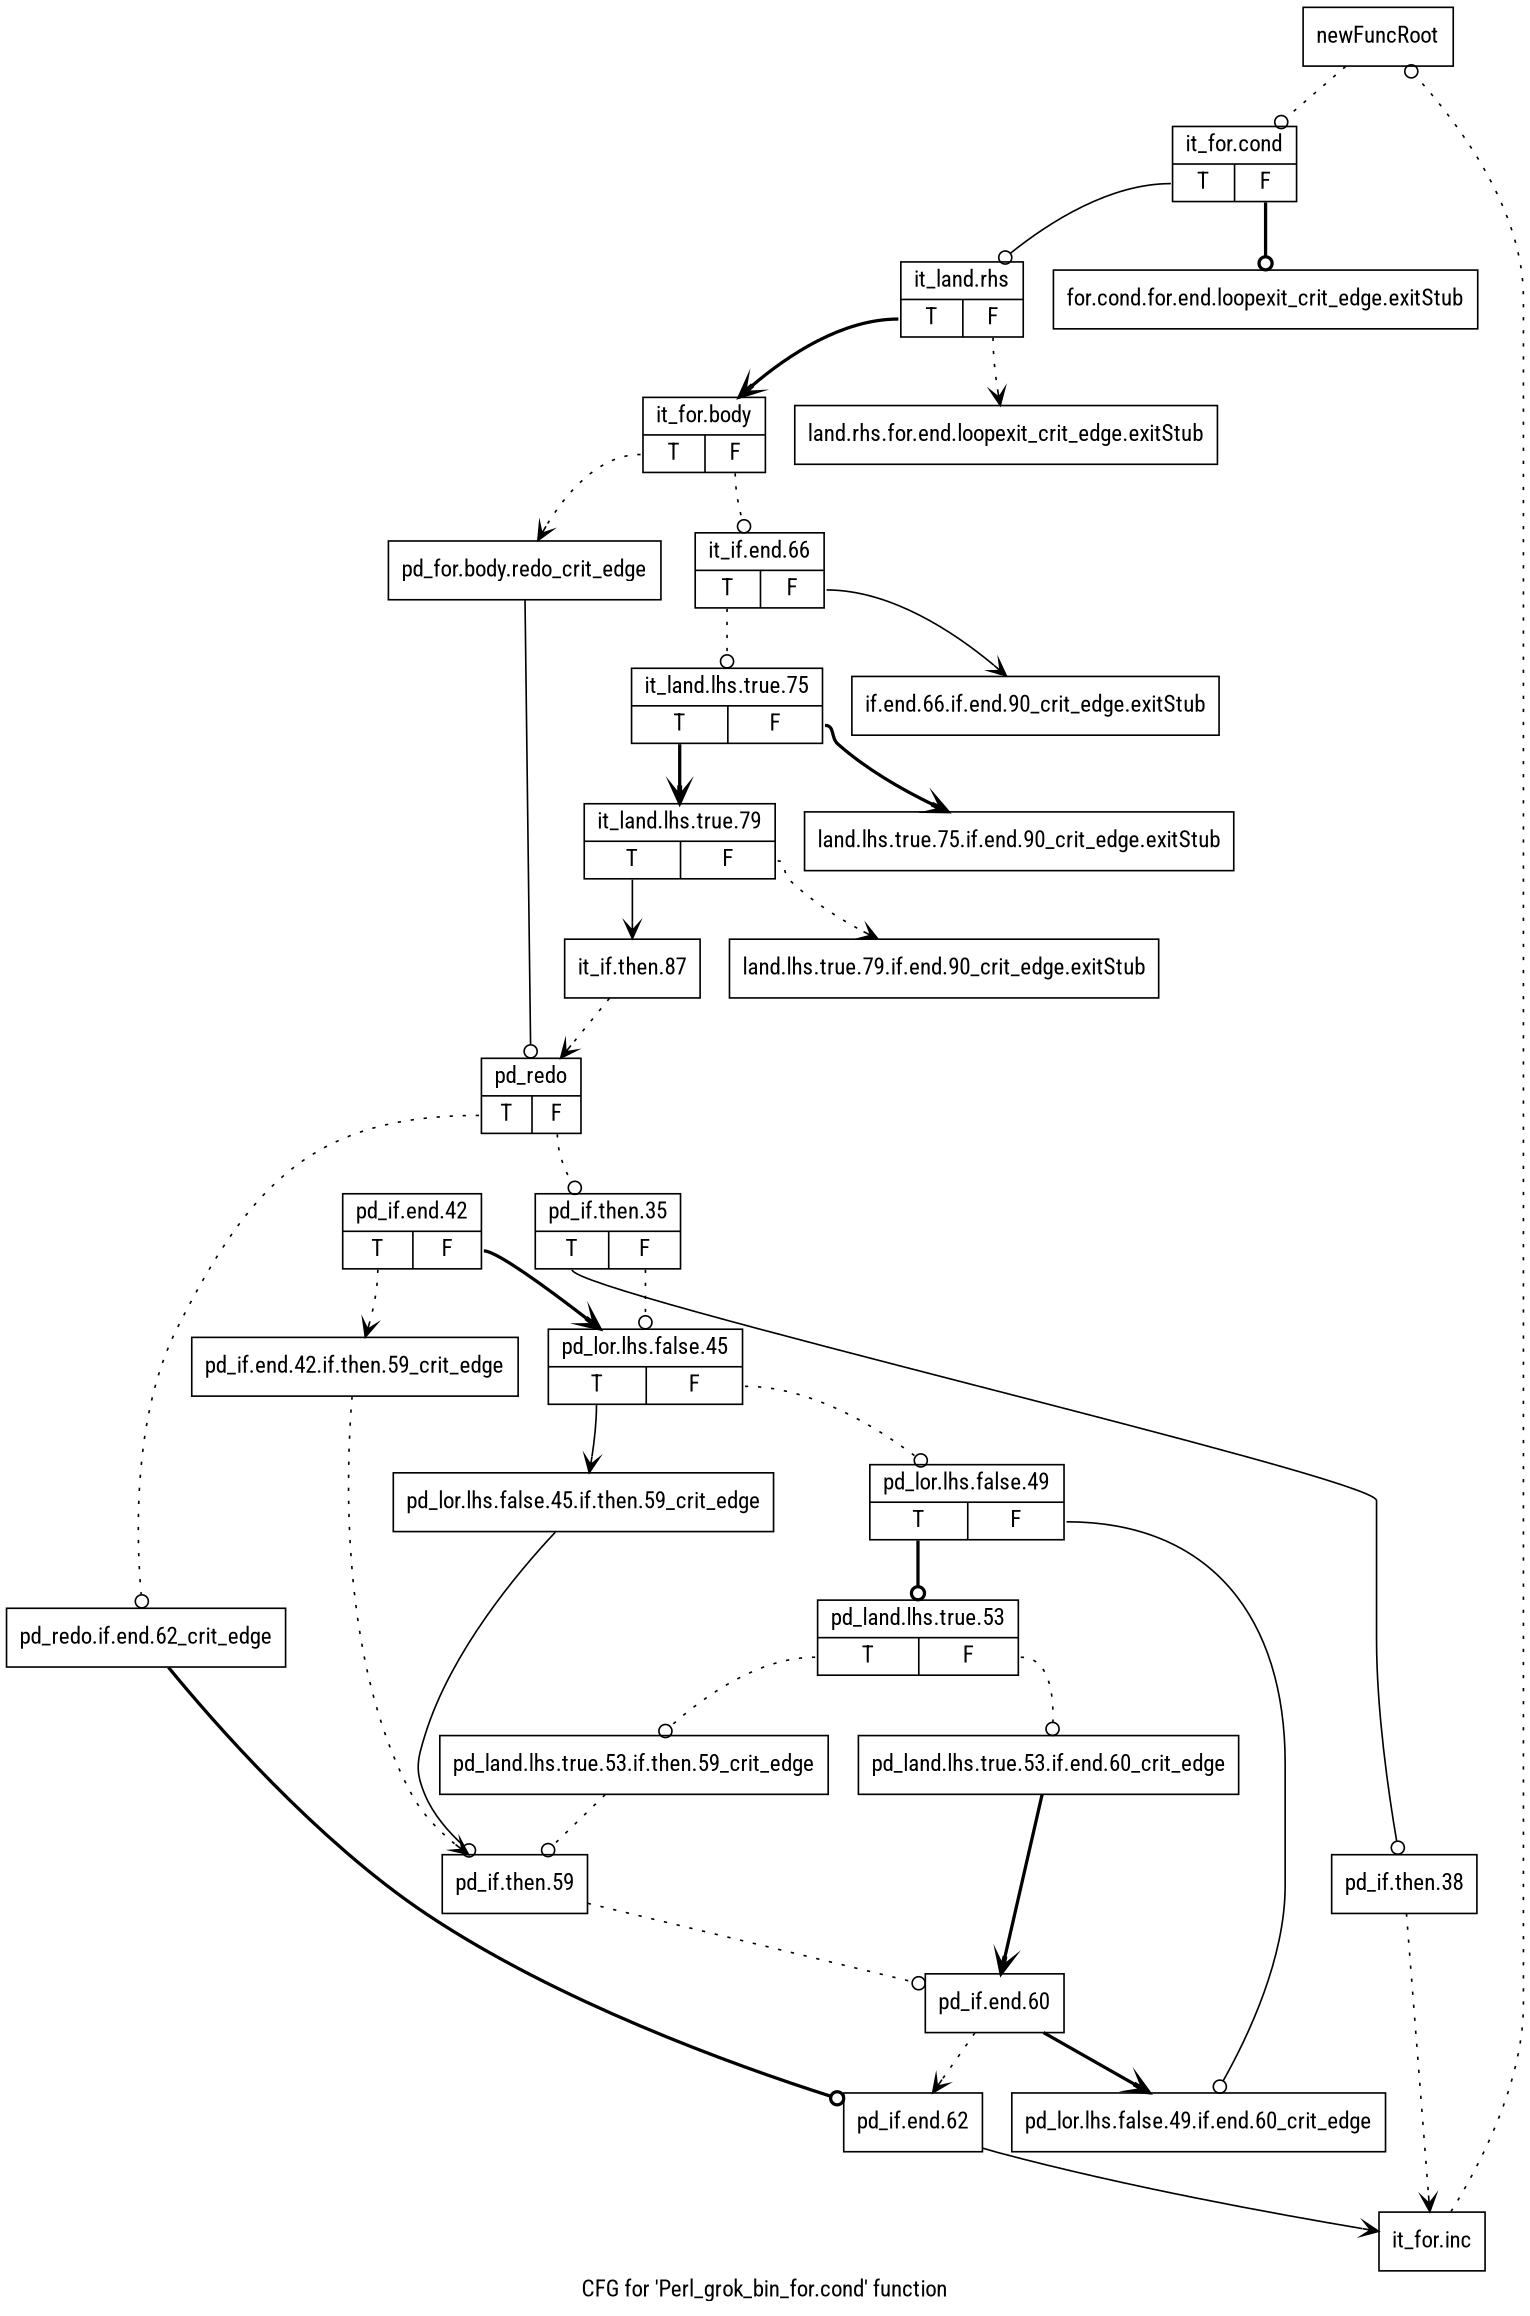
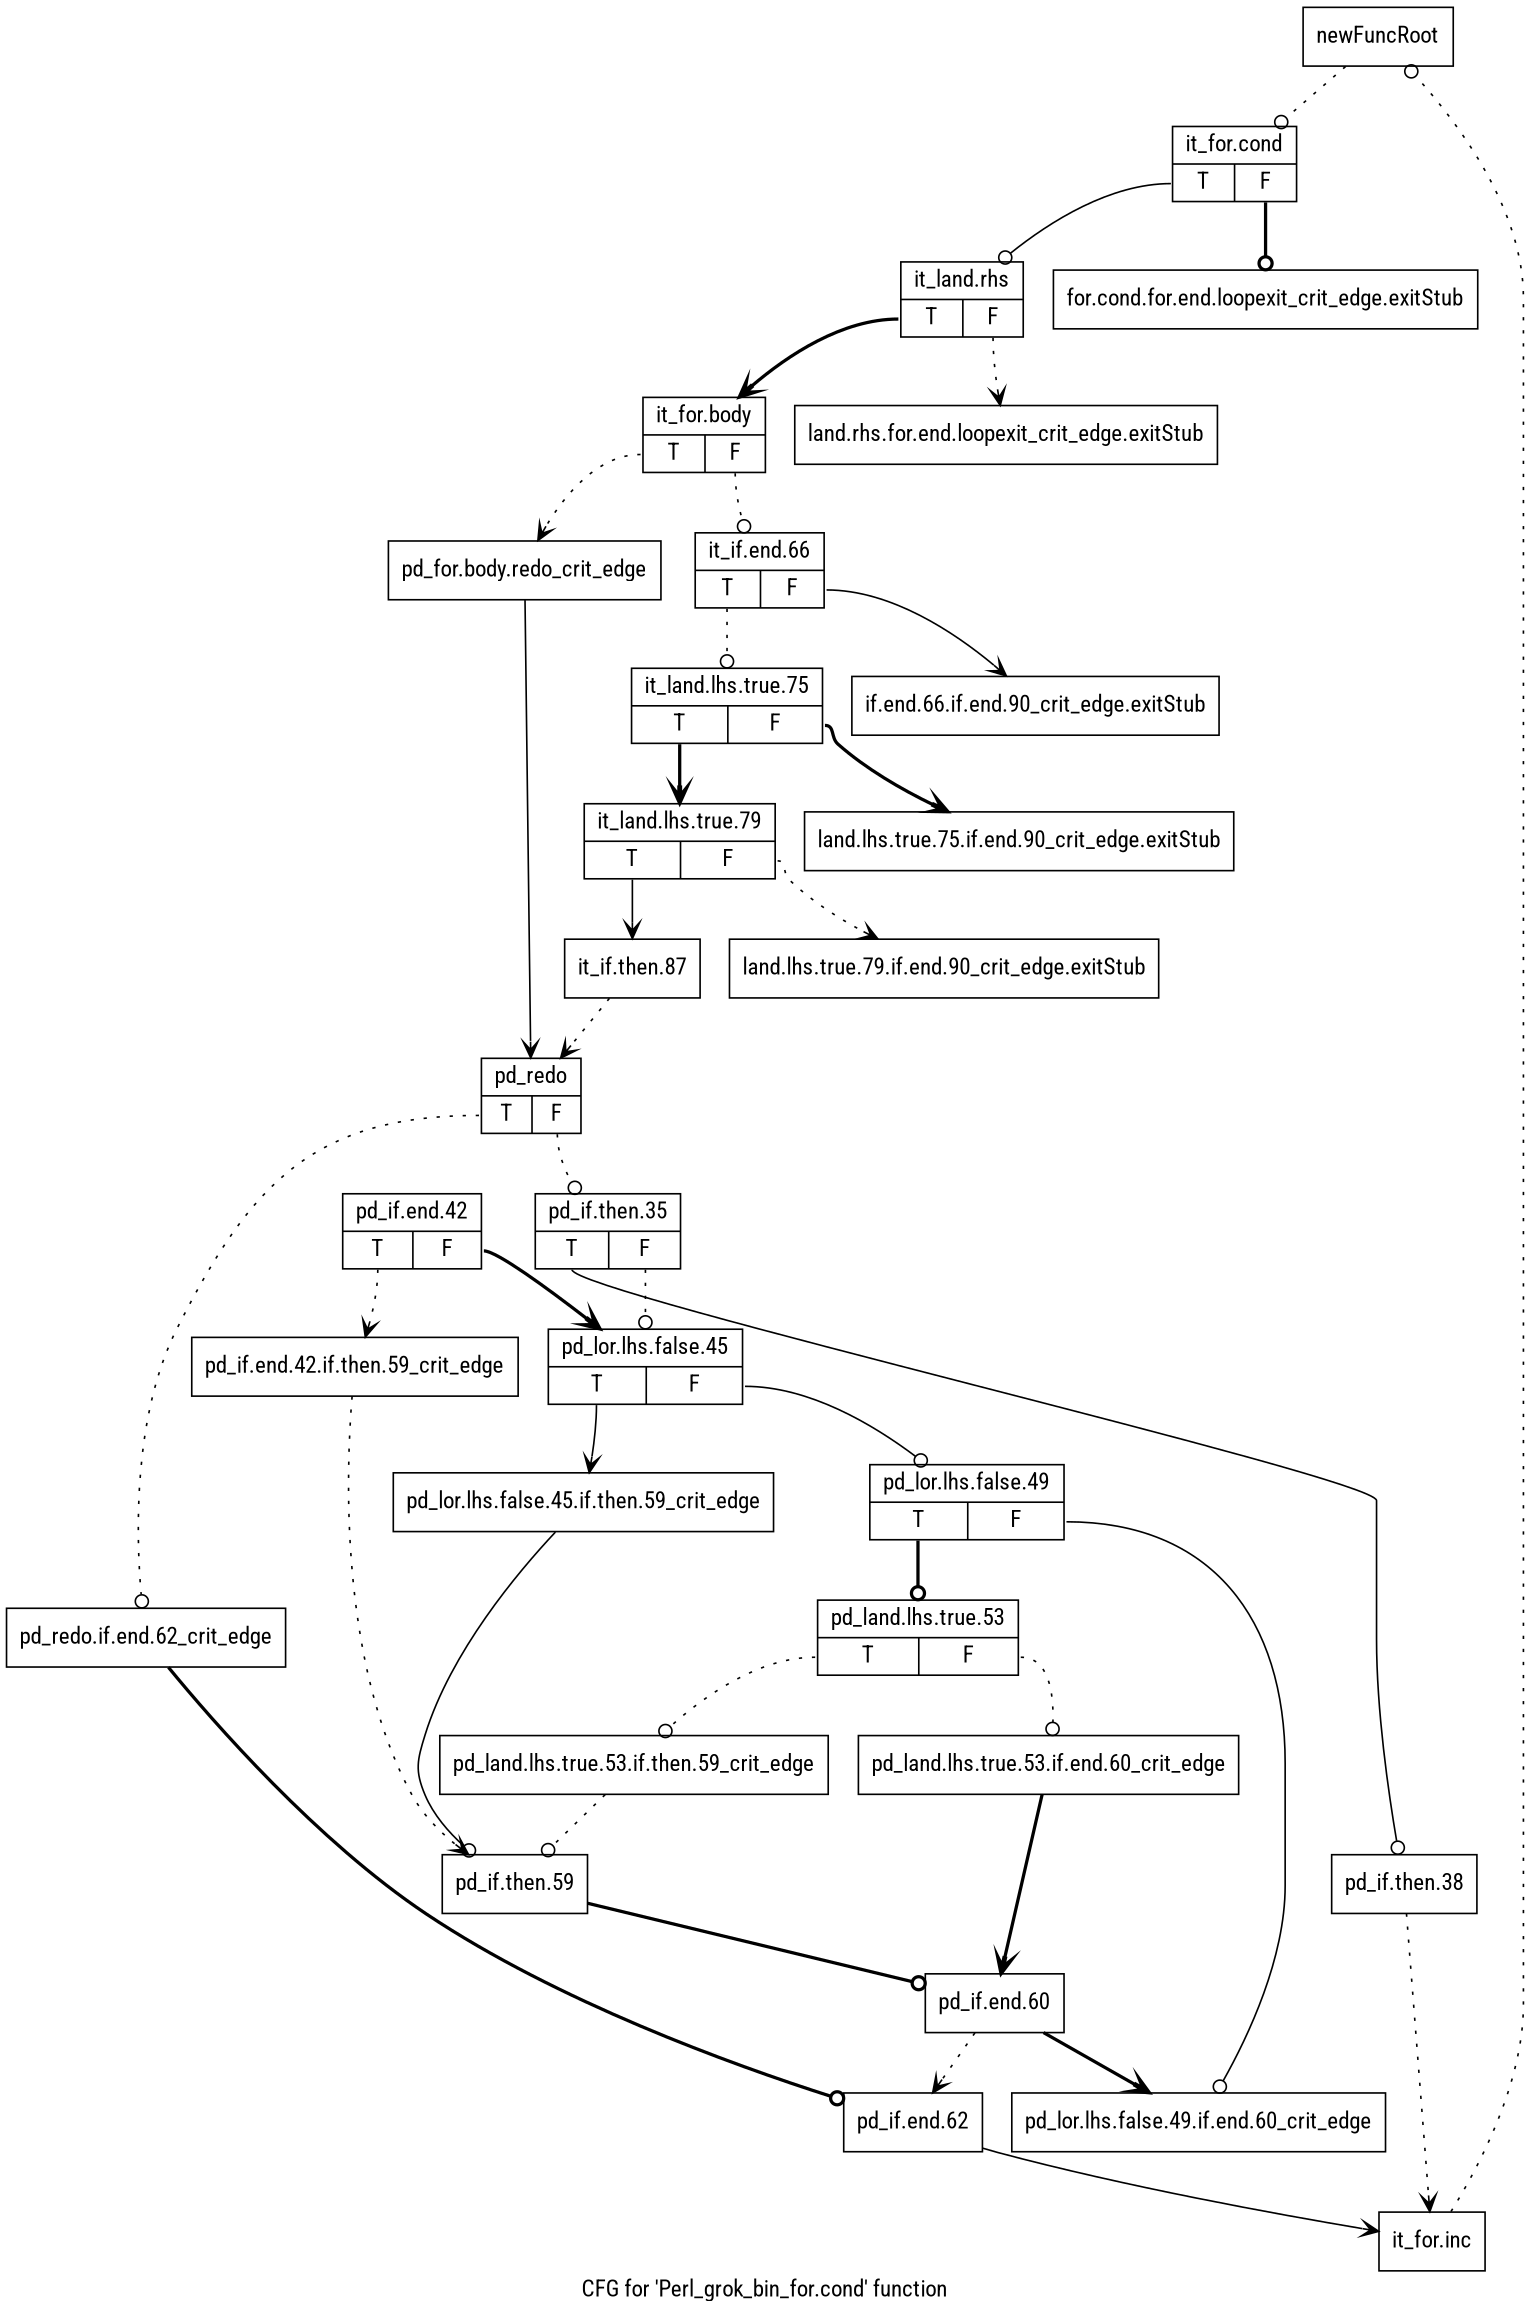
(528, 822) -> (528, 821)
(835, 1408) -> (835, 1408)
(750, 1942) -> (750, 1942)
